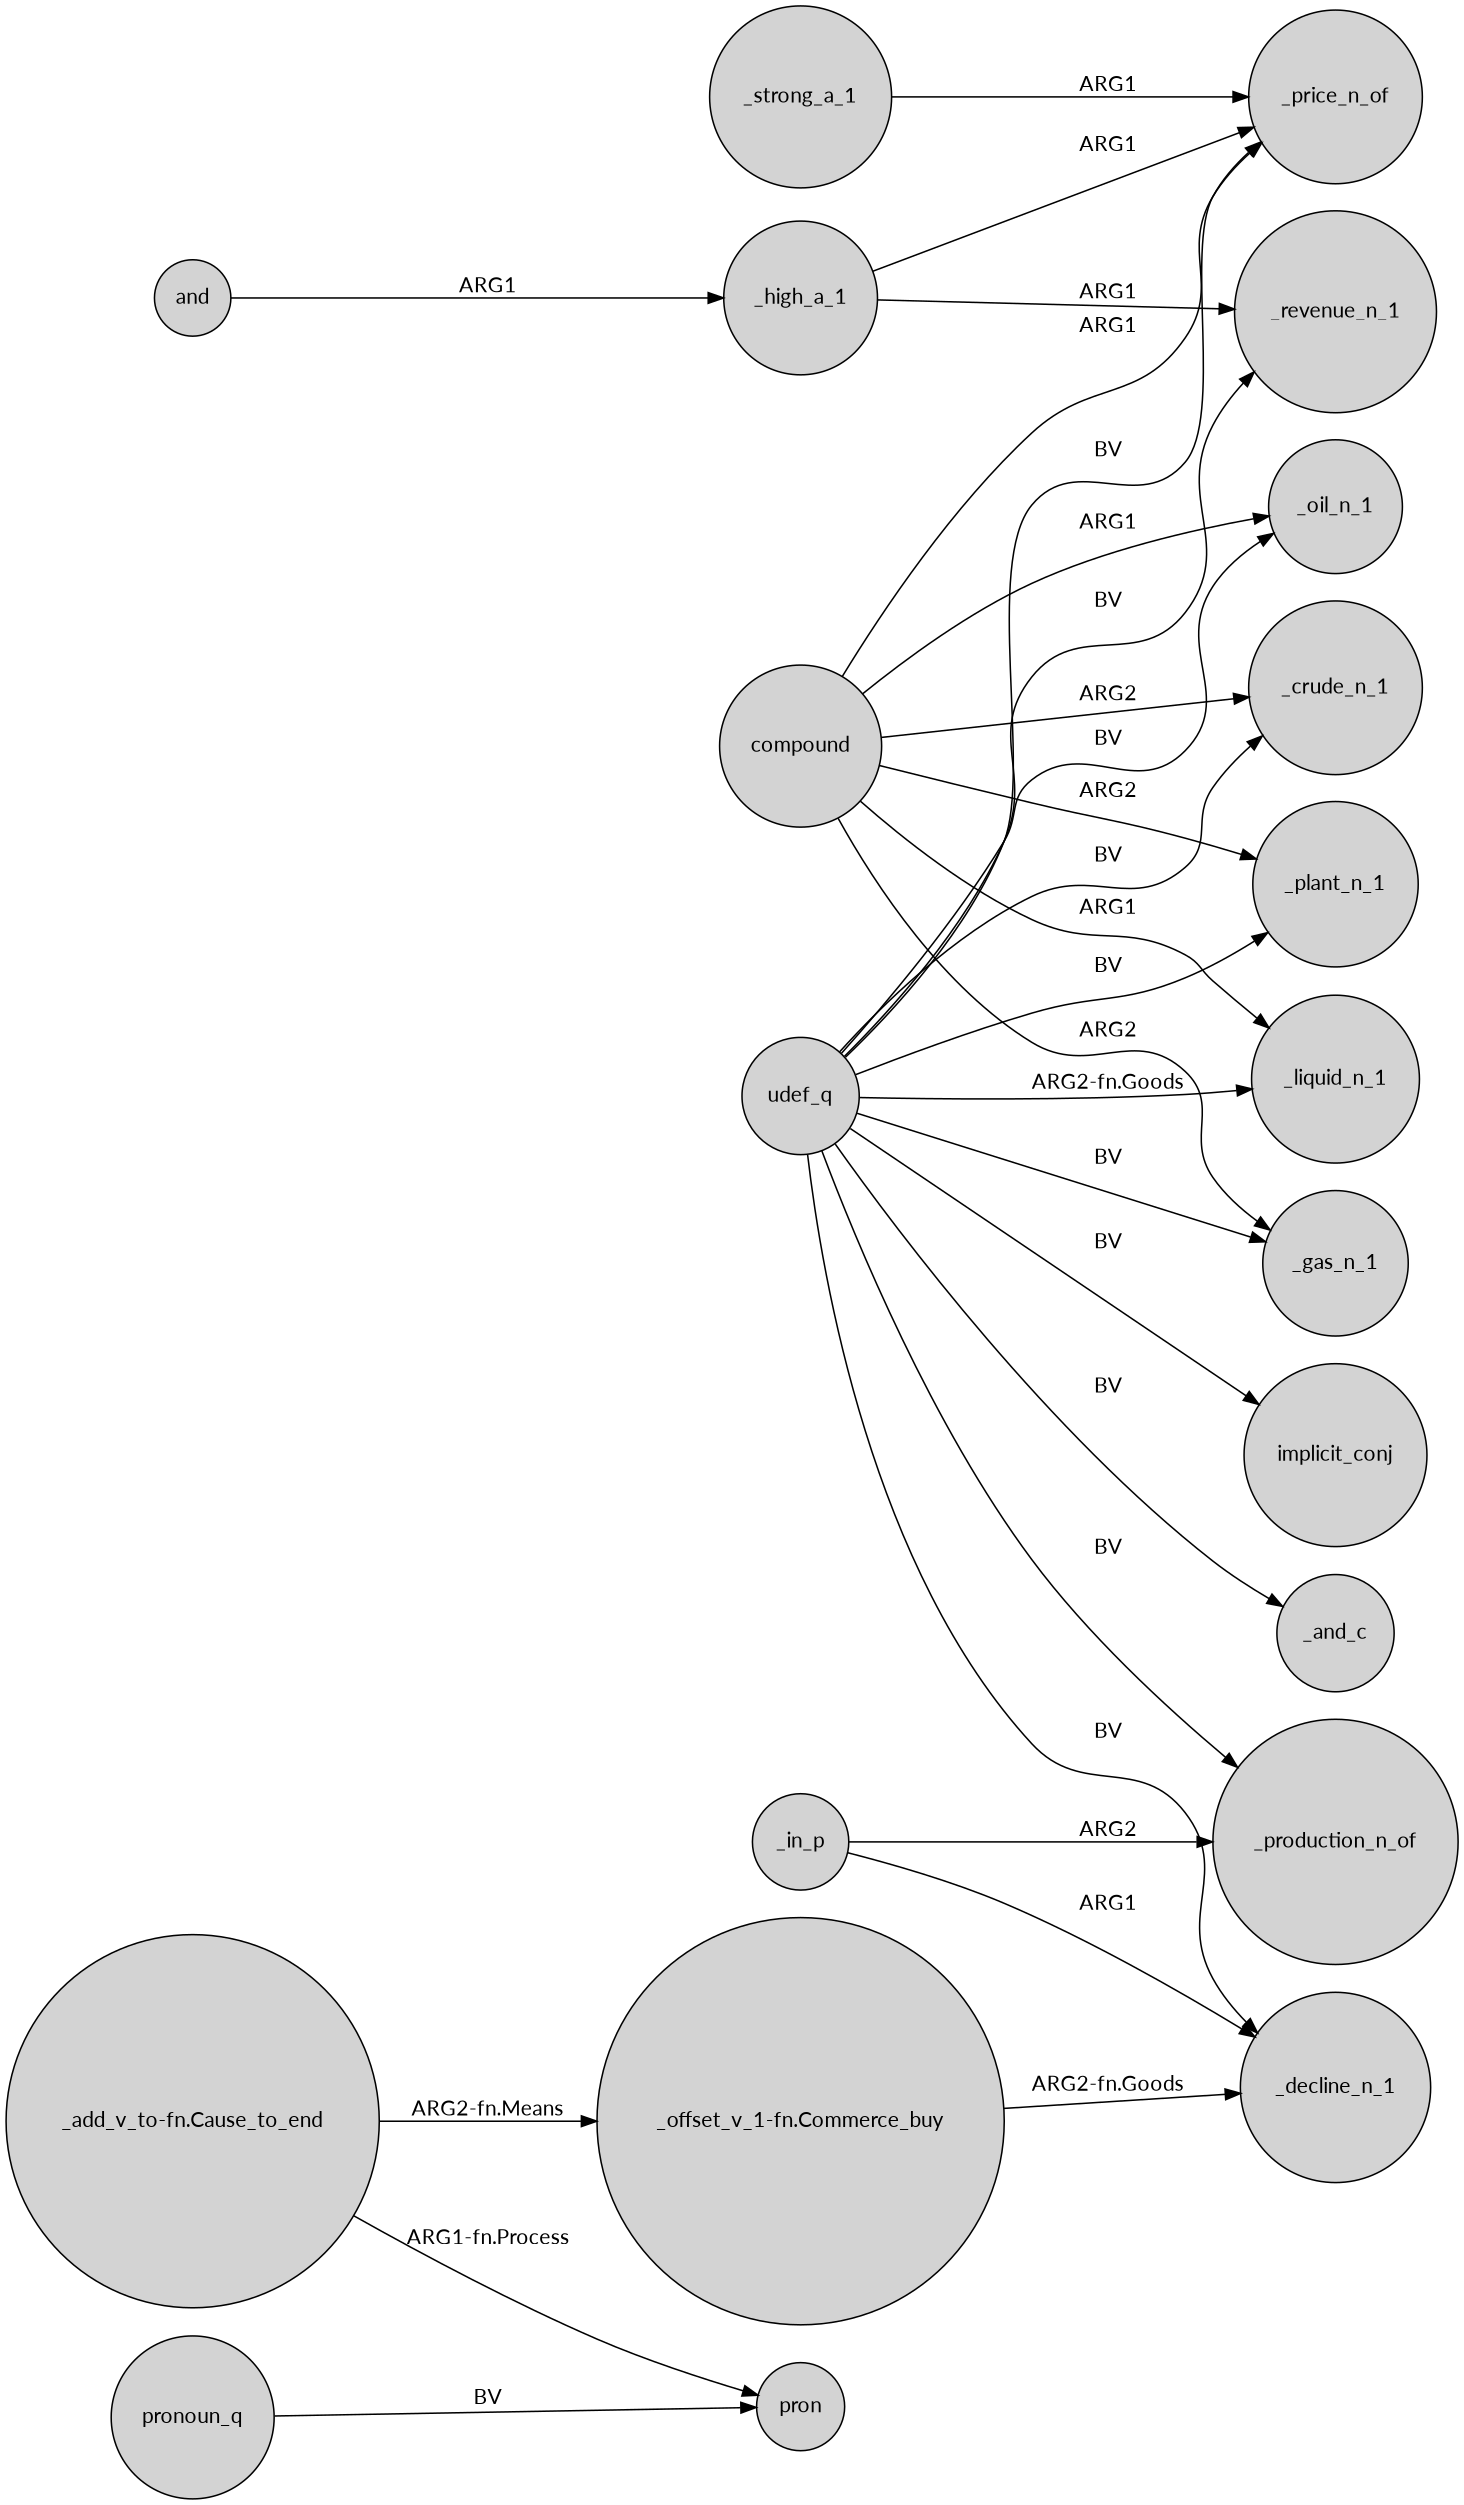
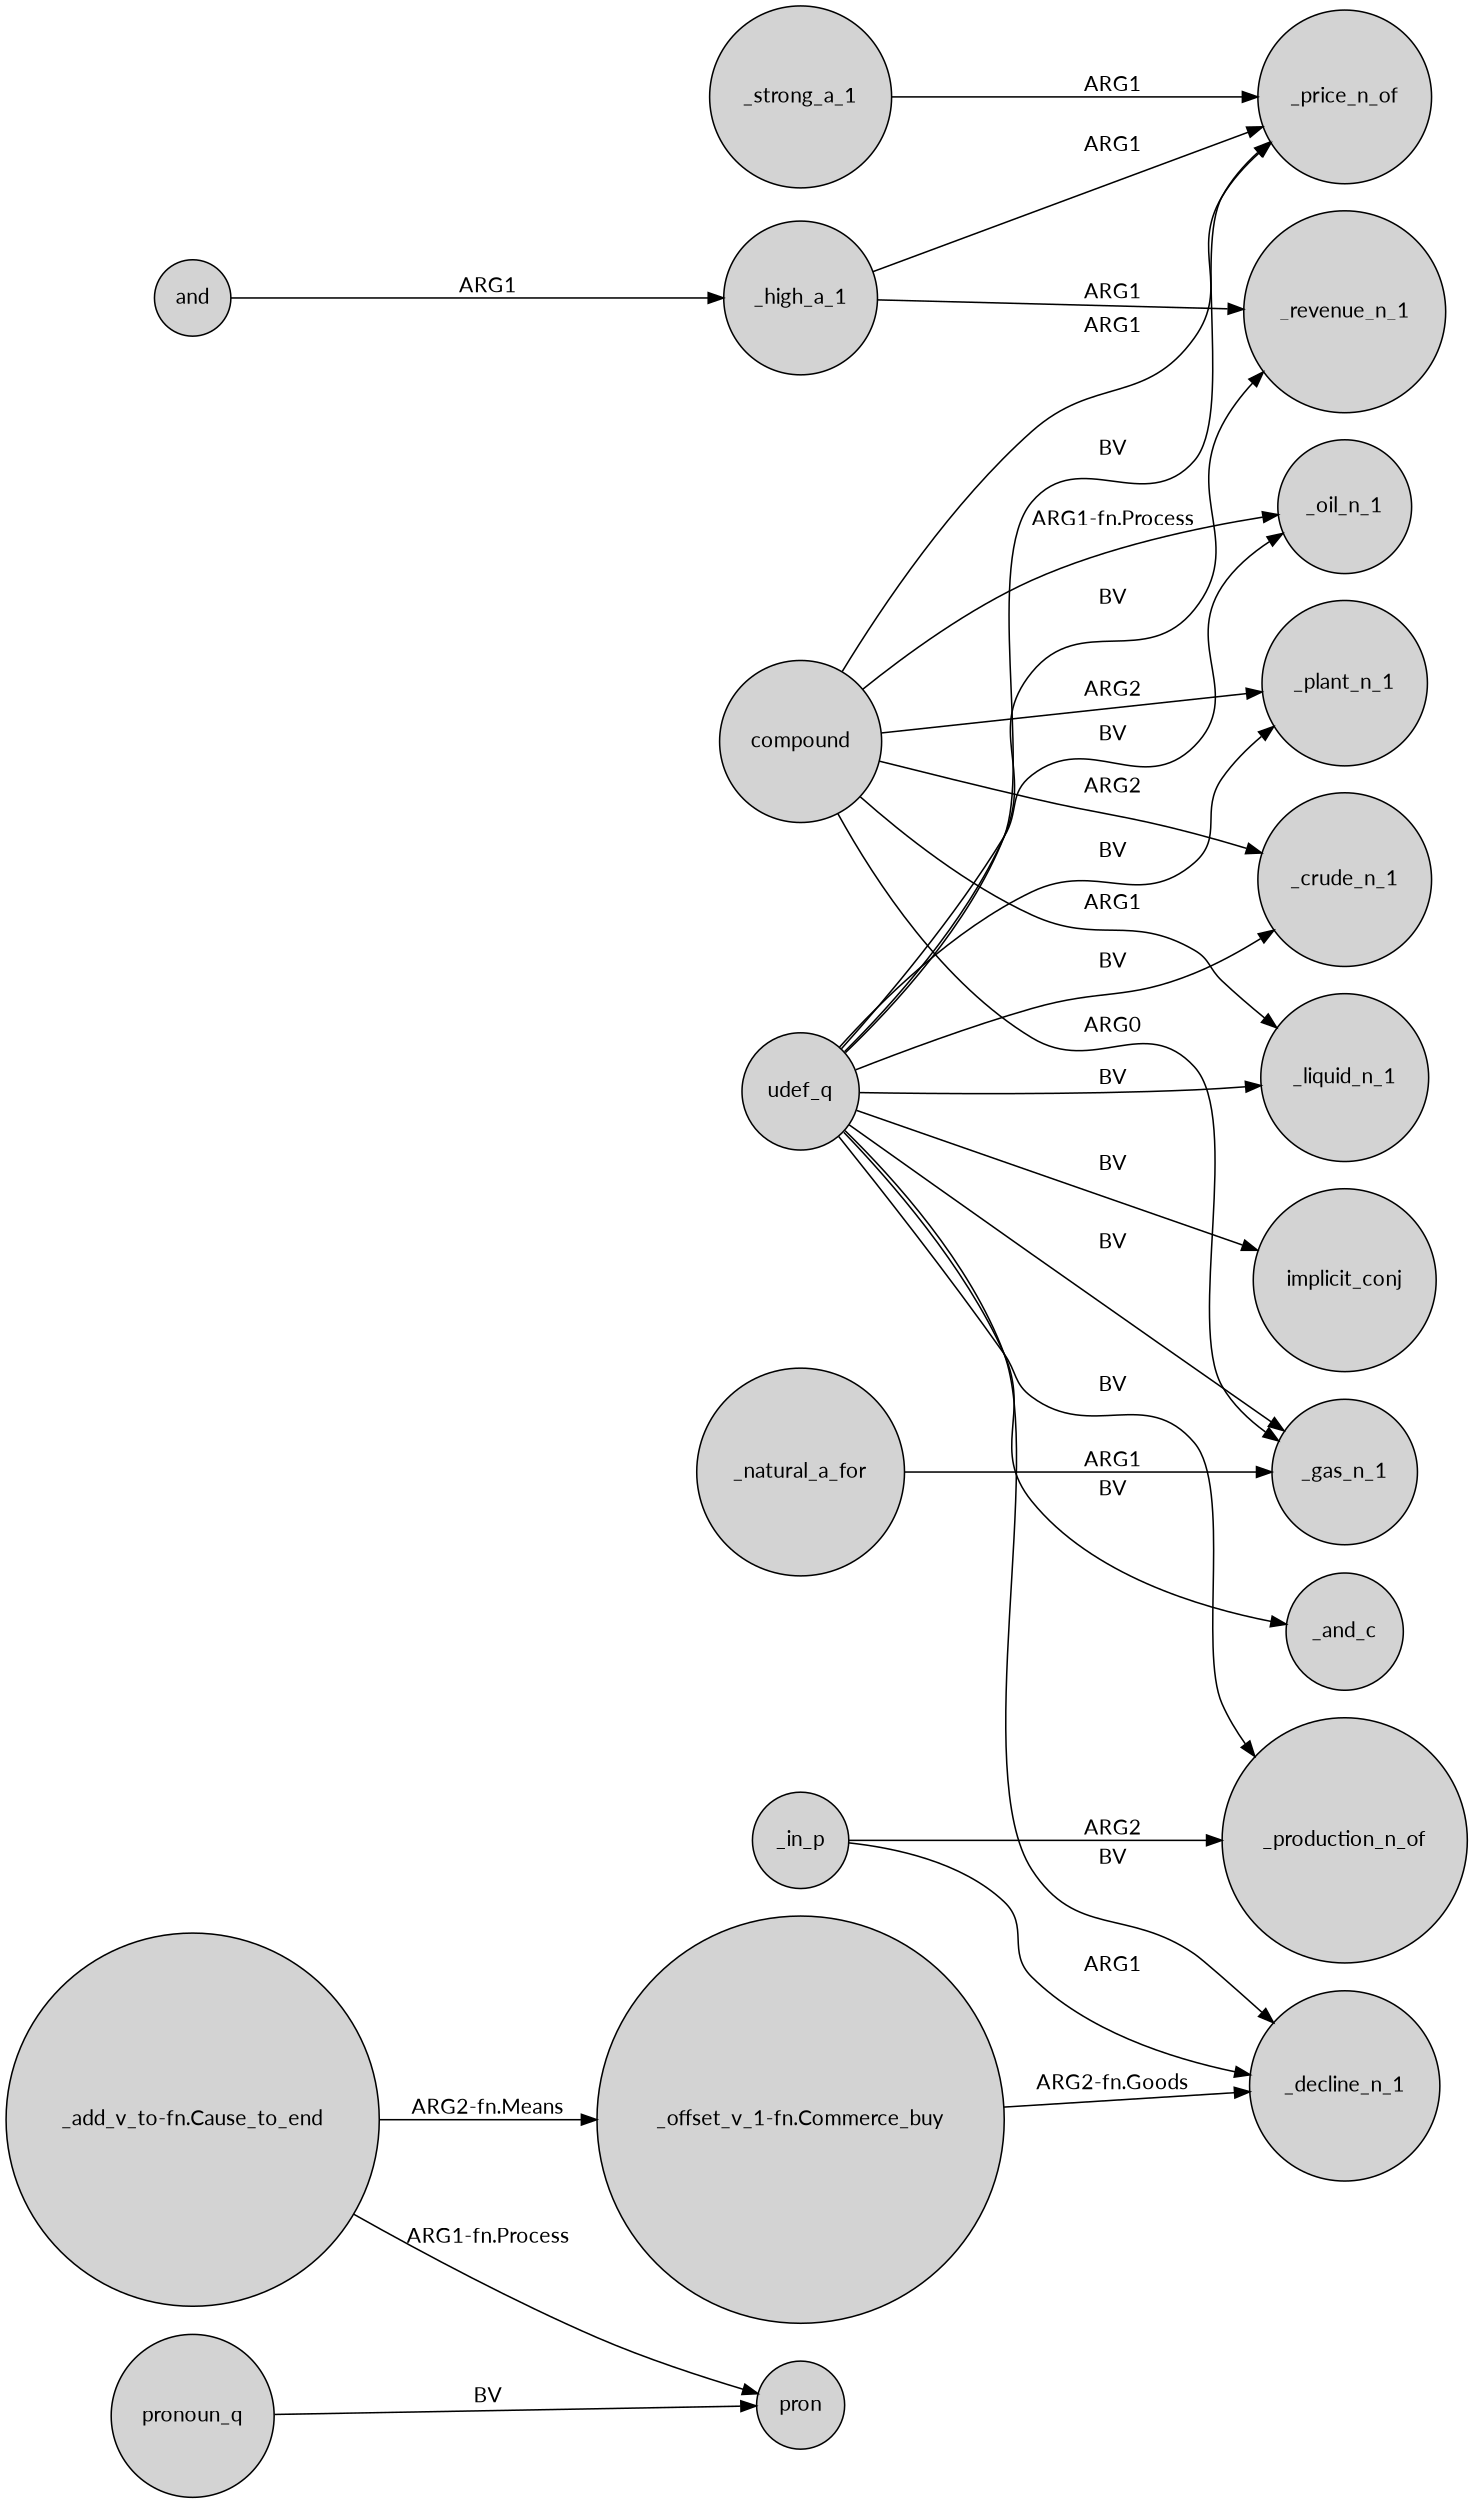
(1108, 523) -> (1113, 520)
(1108, 1031) -> (1113, 1026)
(1108, 1083) -> (1113, 1078)
none -> (801, 1472)
